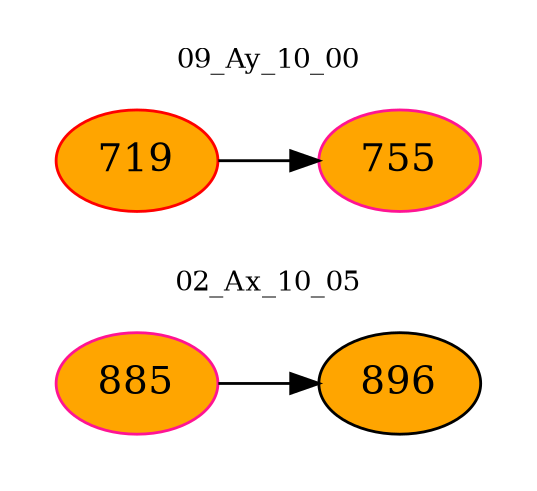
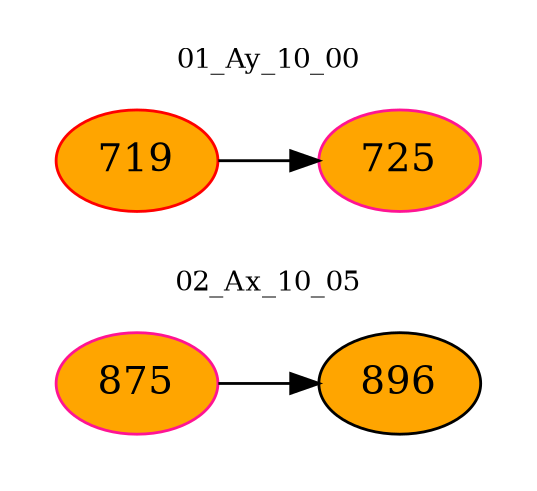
(268, 61) -> (268, 61)
(400, 161) -> (400, 161)
(137, 383) -> (137, 383)
